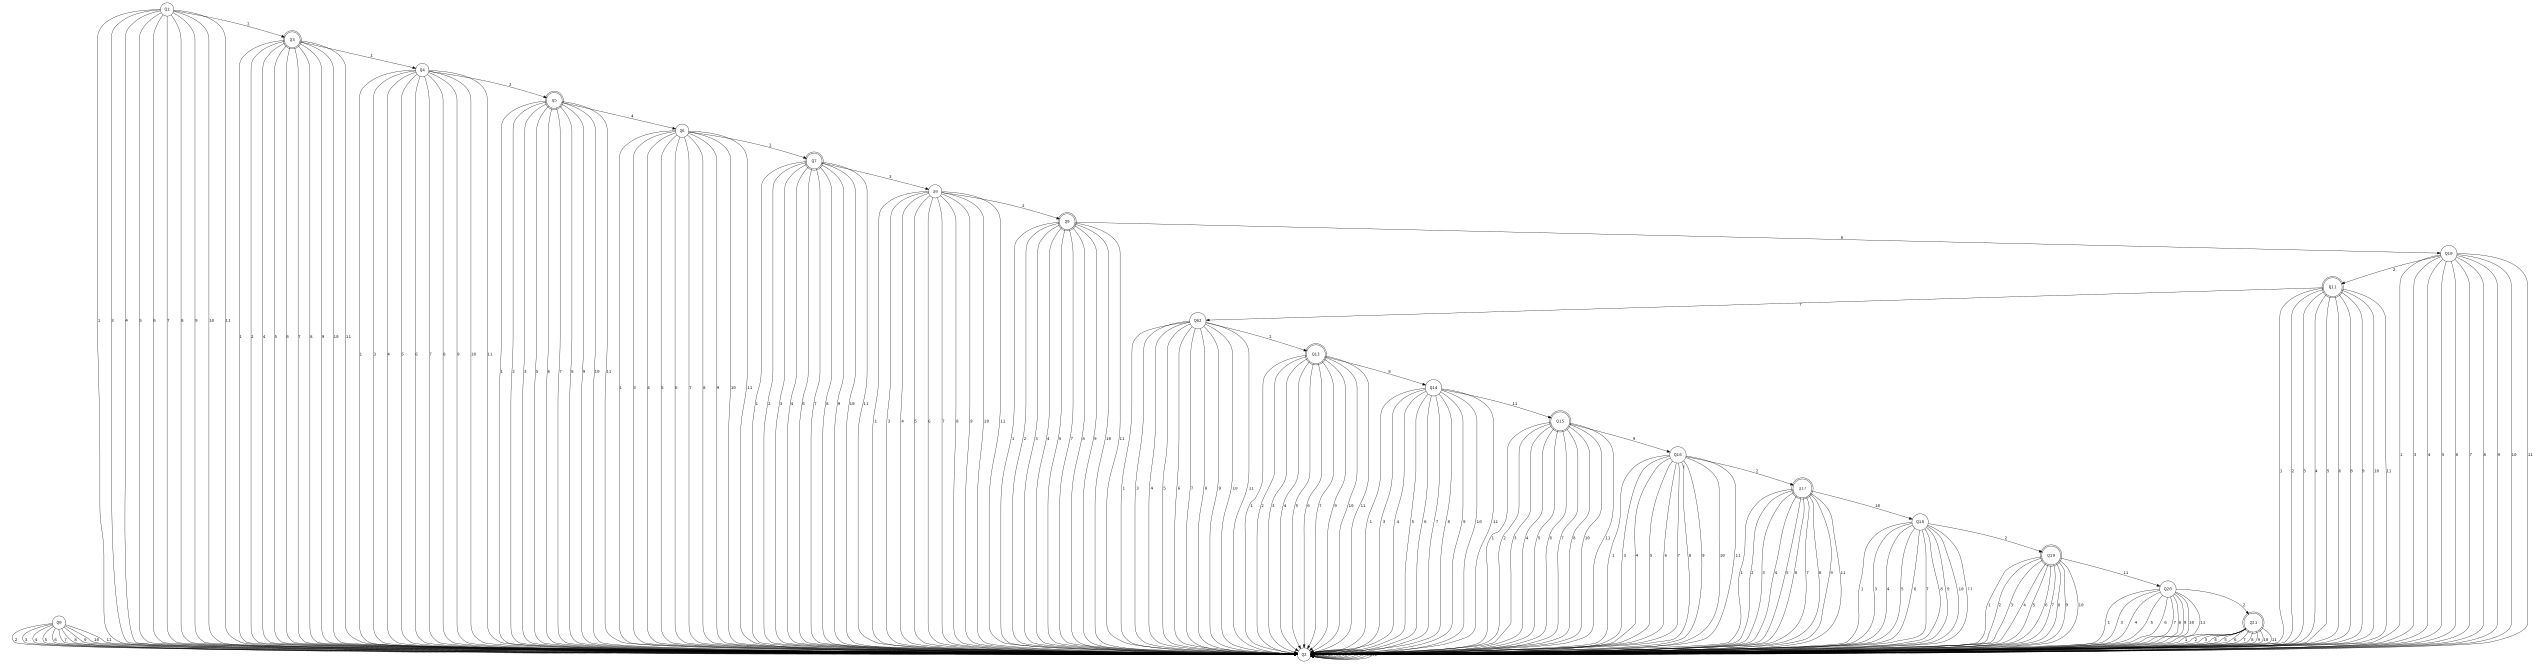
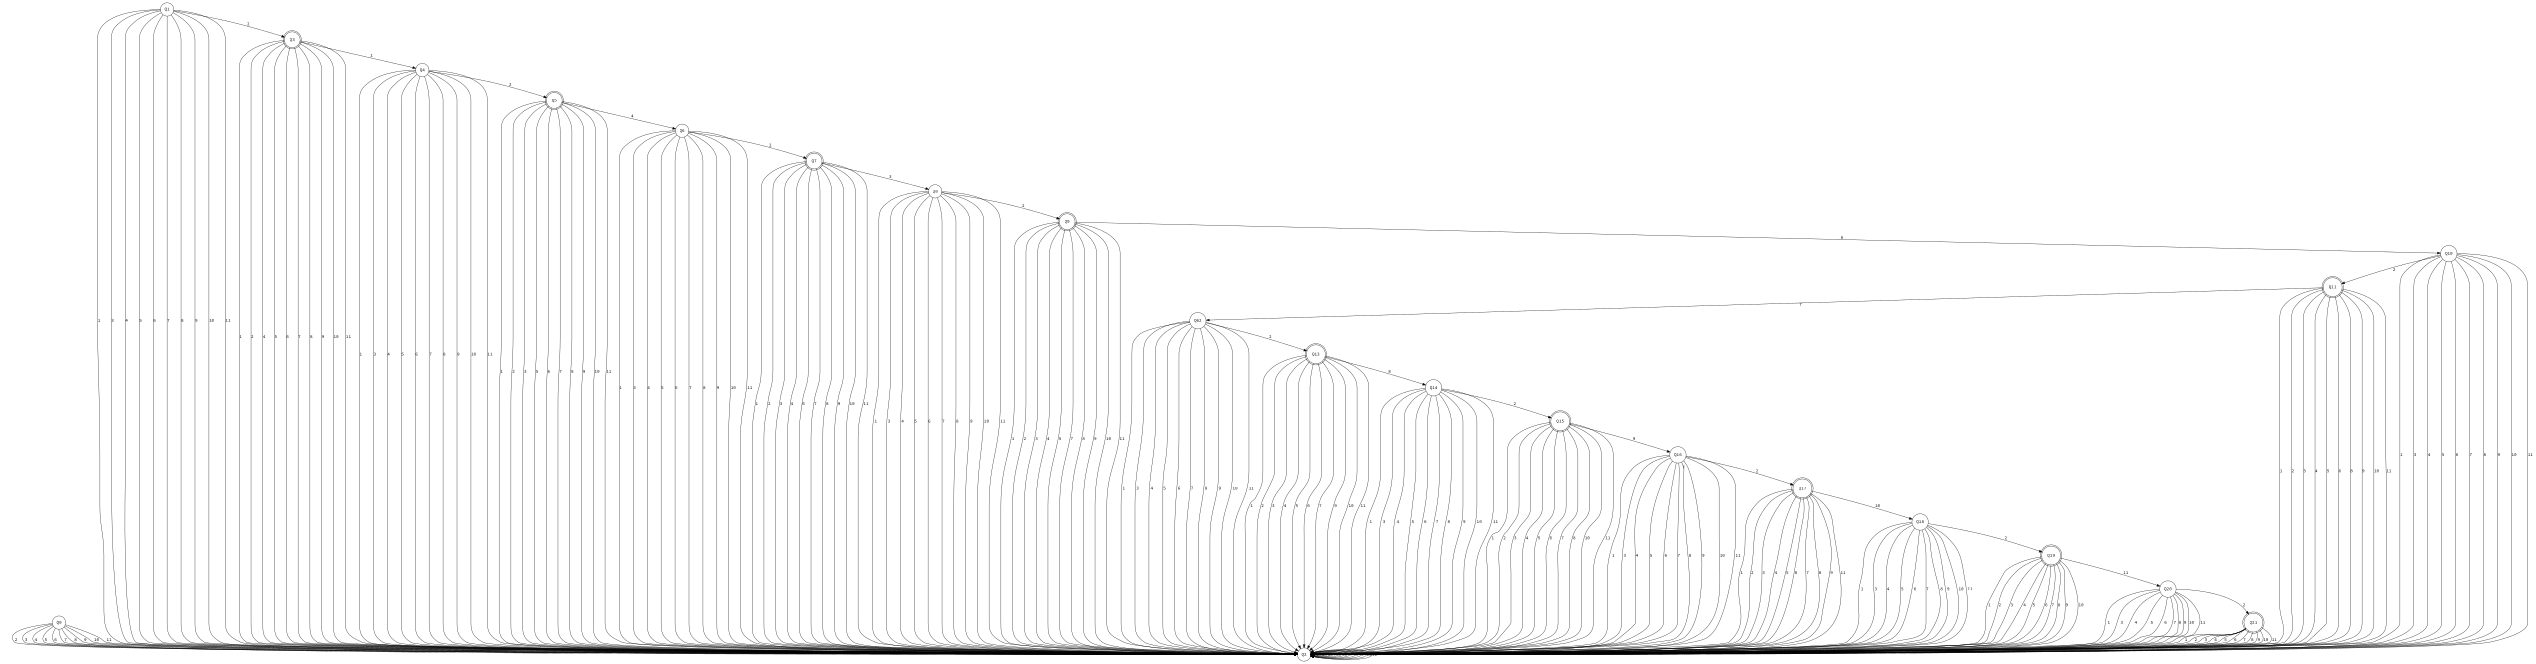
(1515, 404) -> (1515, 404)
